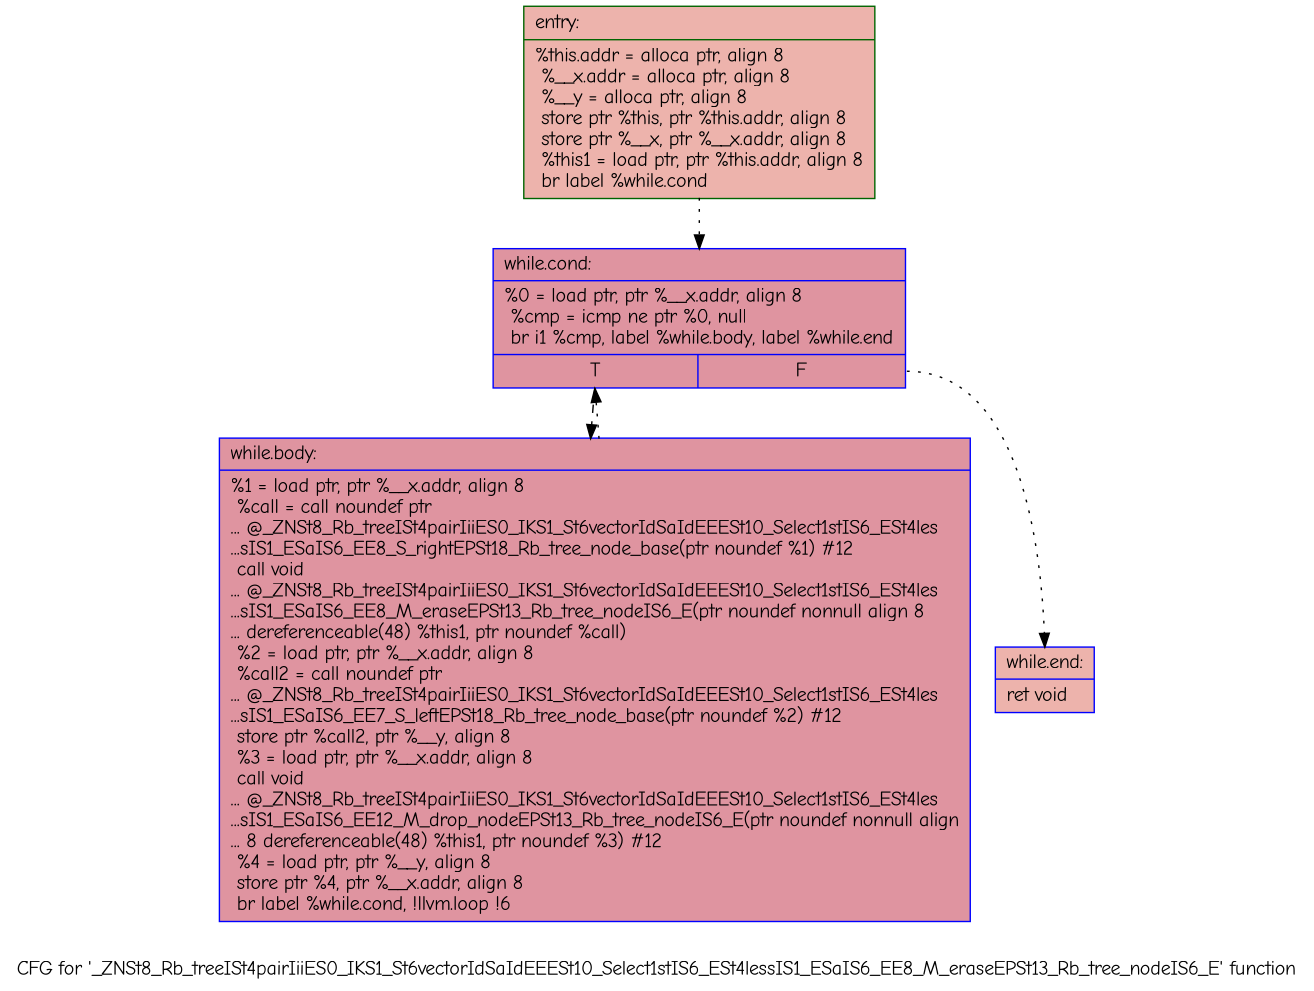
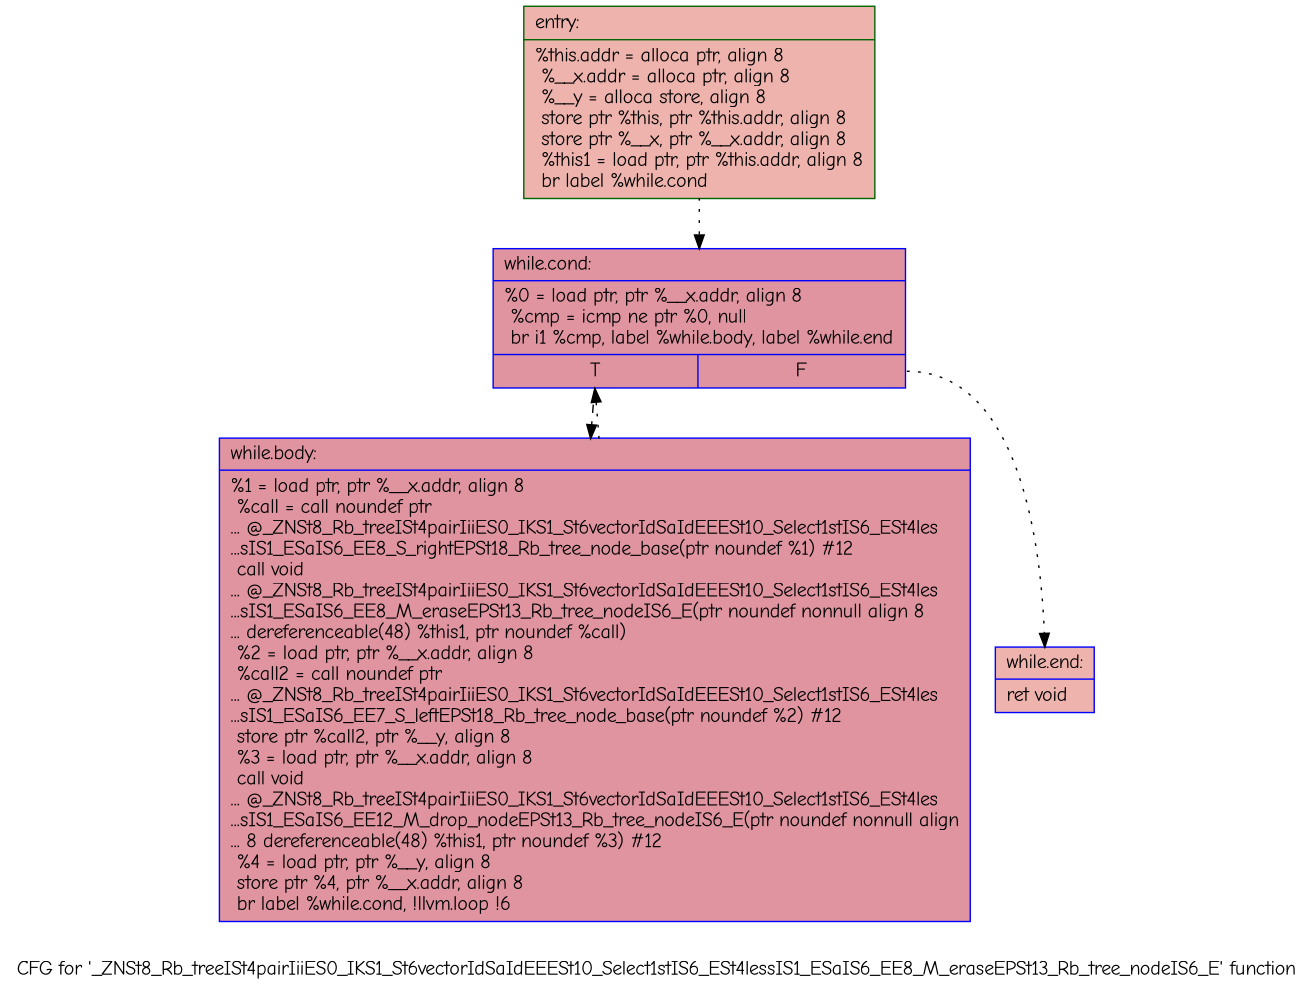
(642, 98) -> (651, 98)
